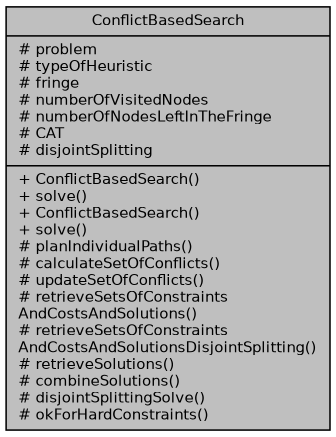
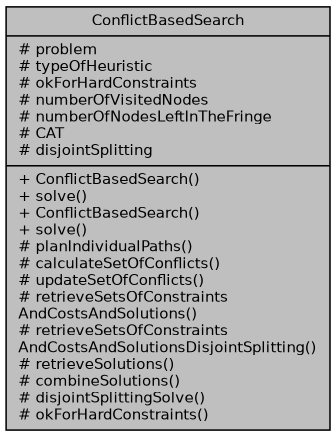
(49, 83) -> (108, 83)
